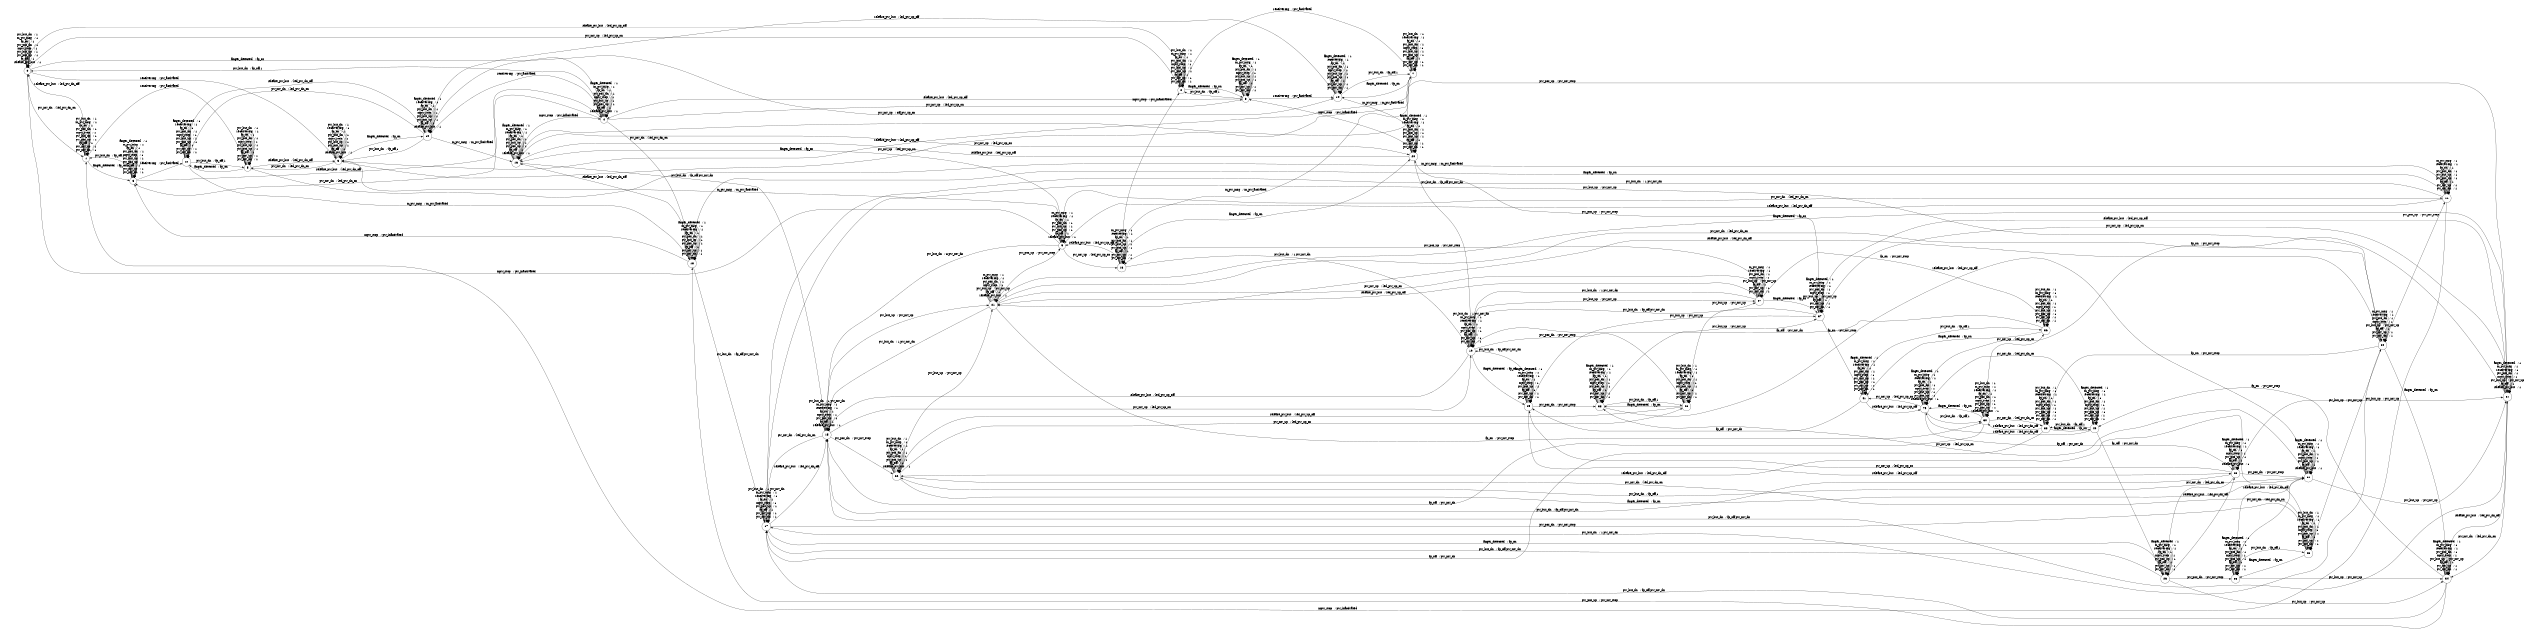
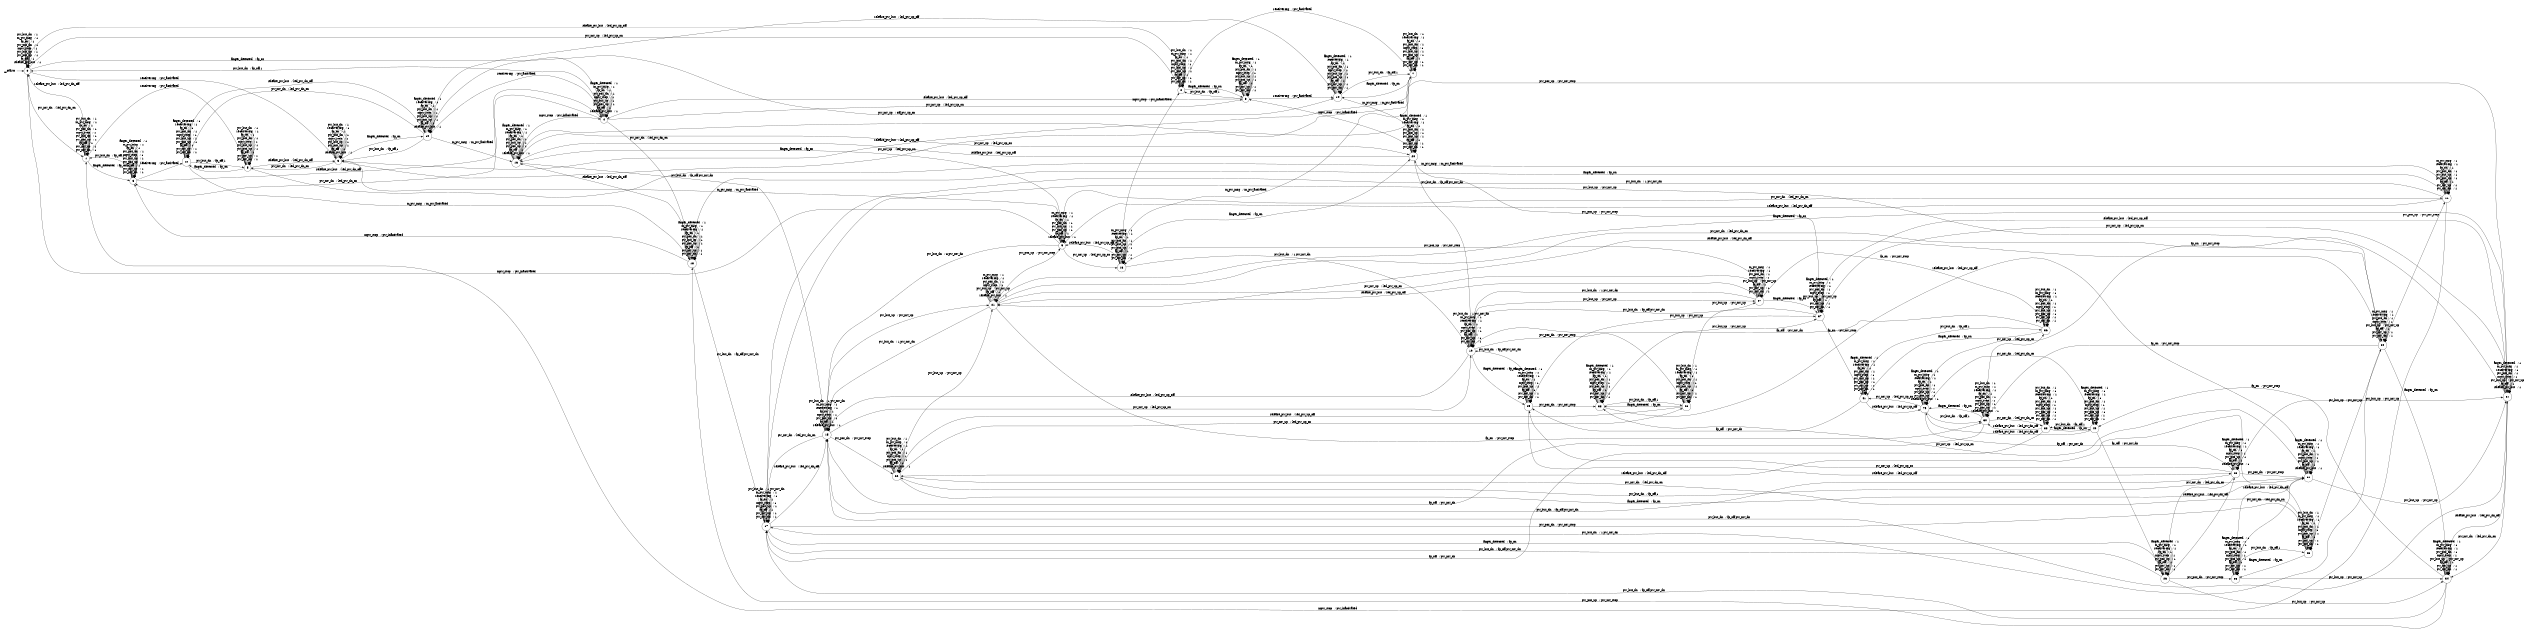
none -> (10, 71)
(2192, 355) -> (2169, 345)
